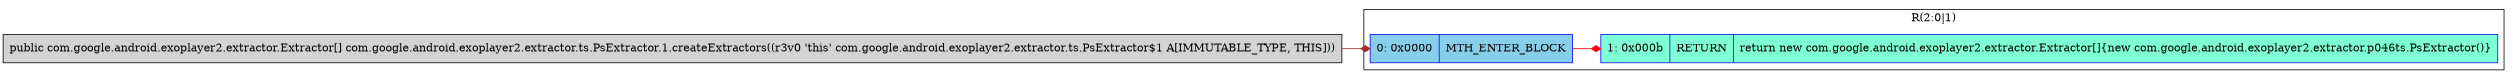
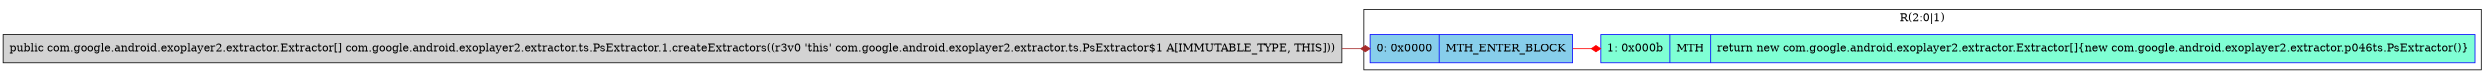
(1702, 48) -> (1690, 48)
